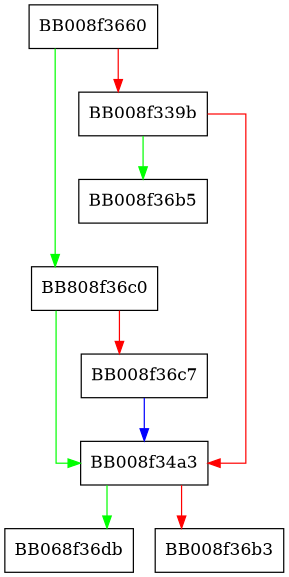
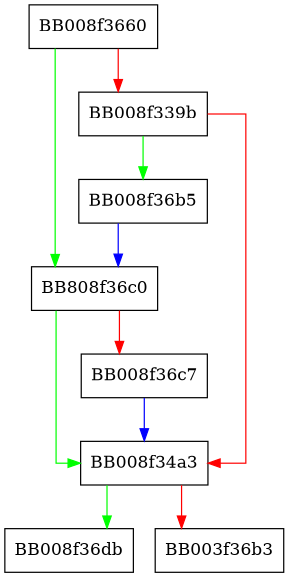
none -> (118, 239)
(69, 550) -> (69, 550)
(219, 550) -> (219, 550)
